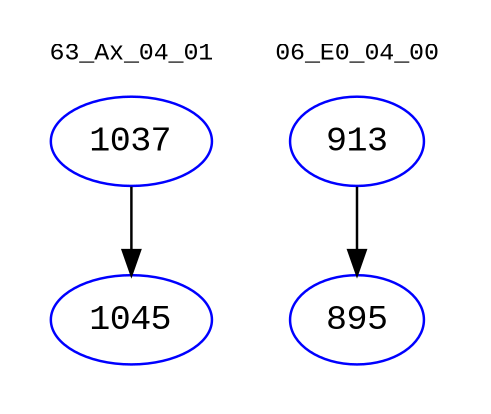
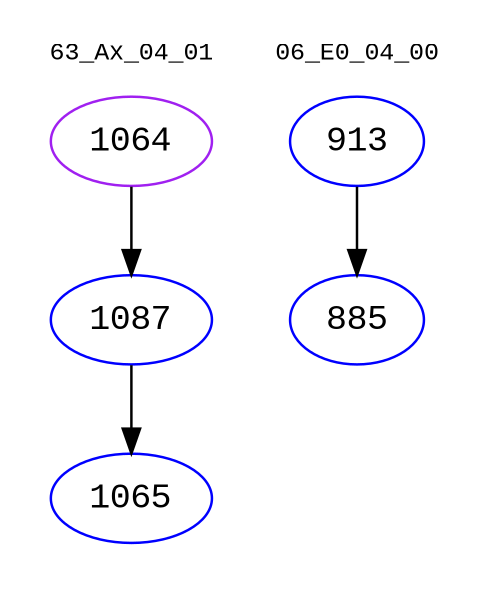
none -> (131, 141)
(131, 141) -> (131, 320)
(131, 320) -> (131, 498)
(357, 320) -> (357, 320)
